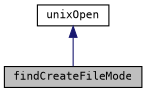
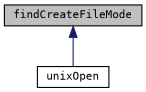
(73, 52) -> (73, 52)
